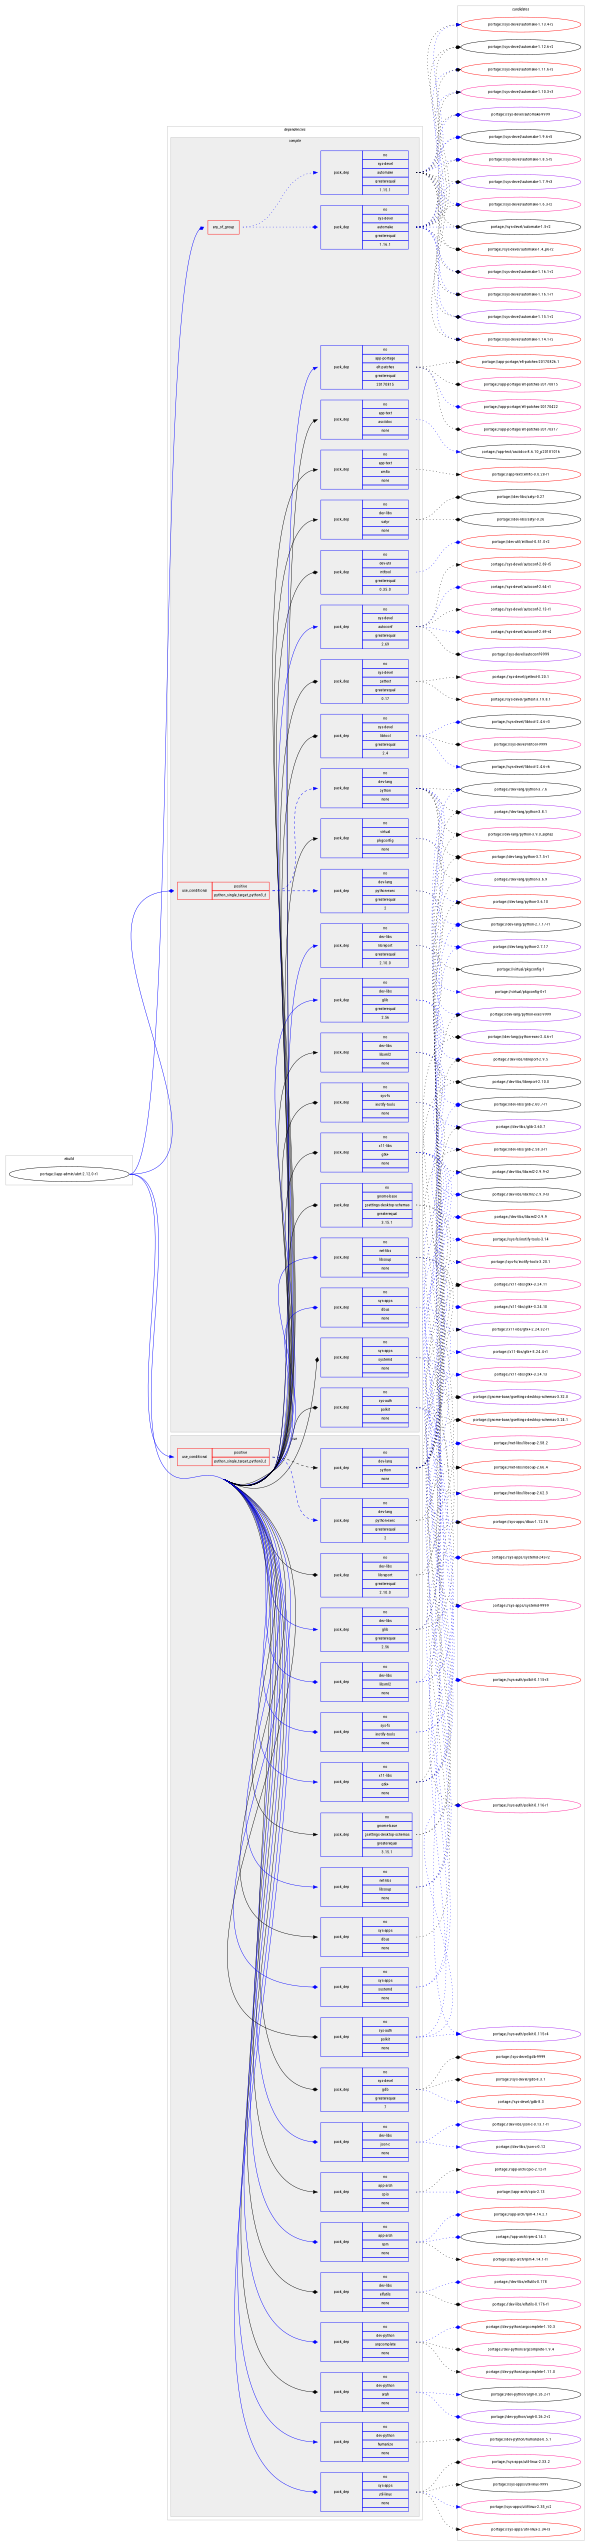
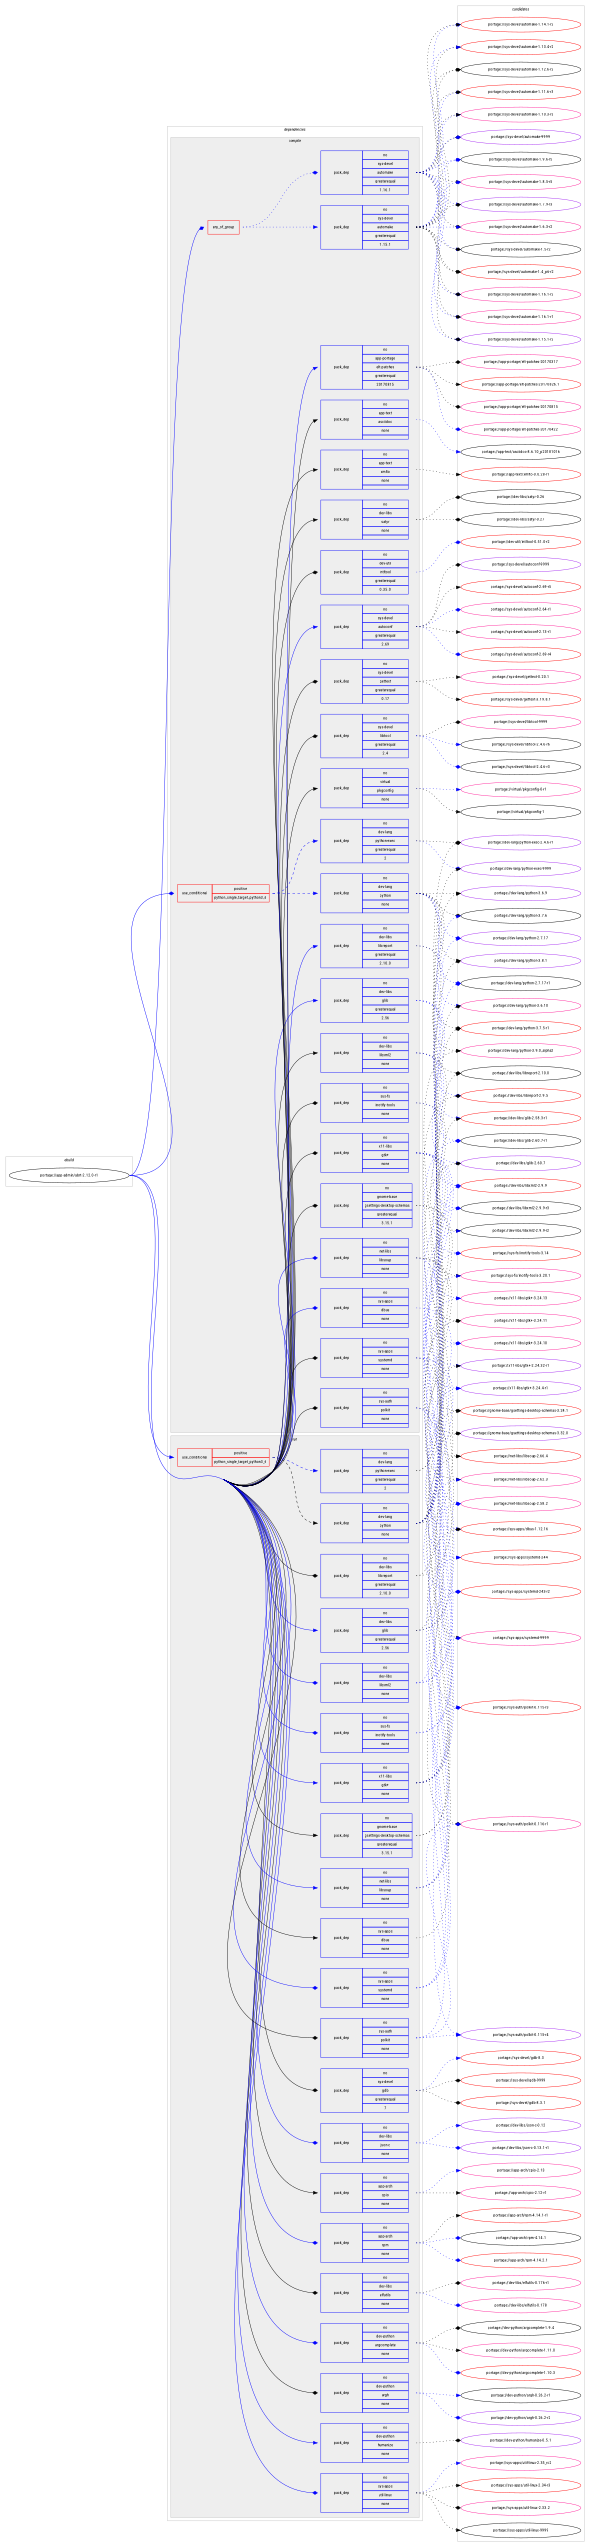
(521, 902) -> (521, 1006)
none -> (521, 1558)
(521, 2350) -> (521, 2328)
